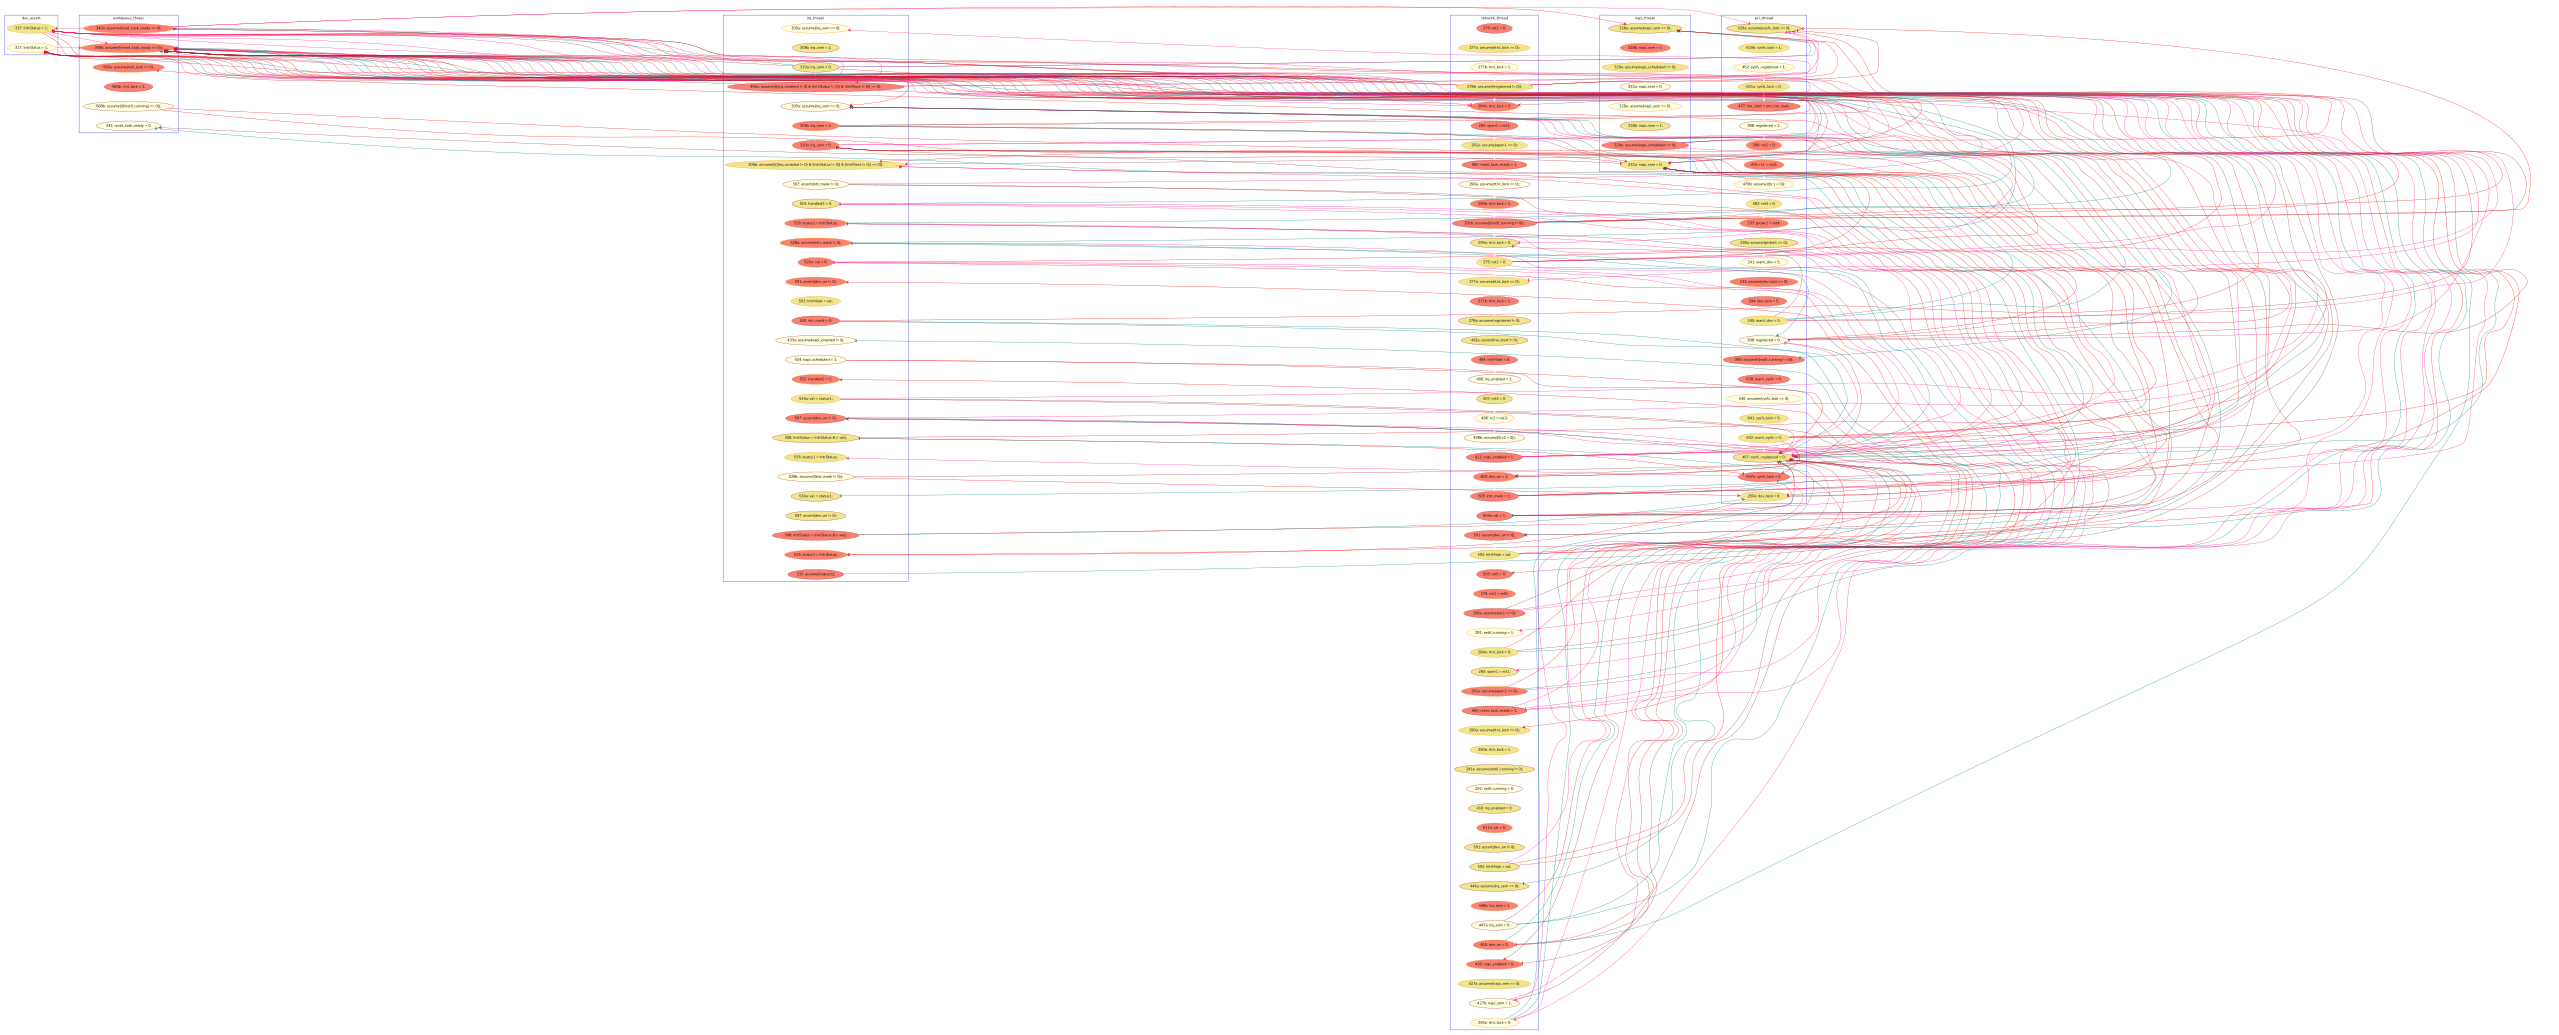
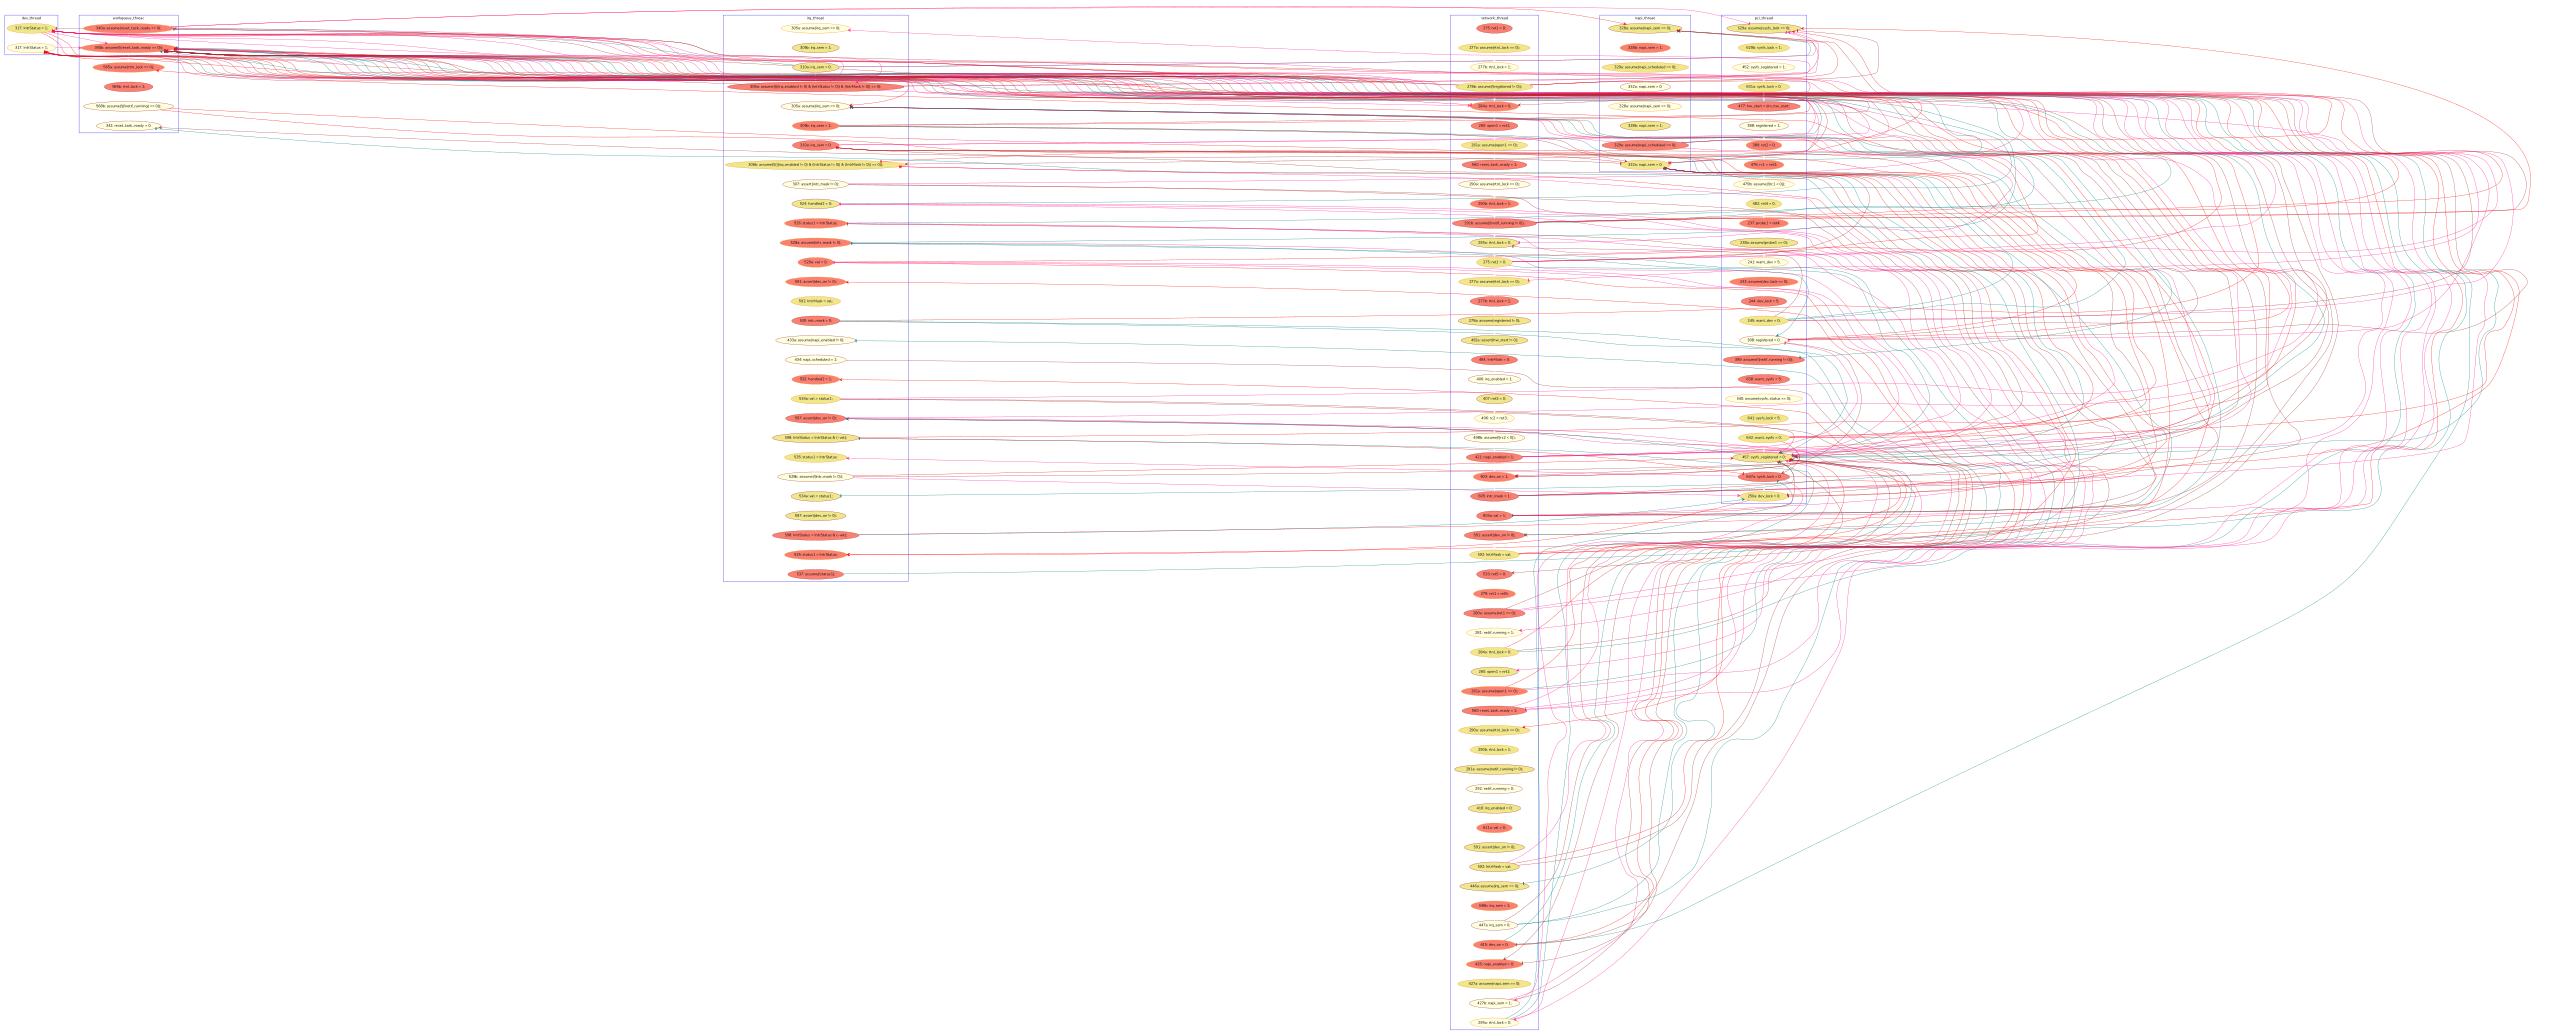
(31, 18) -> (31, 18)
(1423, 370) -> (1248, 468)
(1764, 399) -> (1764, 399)
(1295, 487) -> (1295, 487)
(1494, 574) -> (1494, 574)
